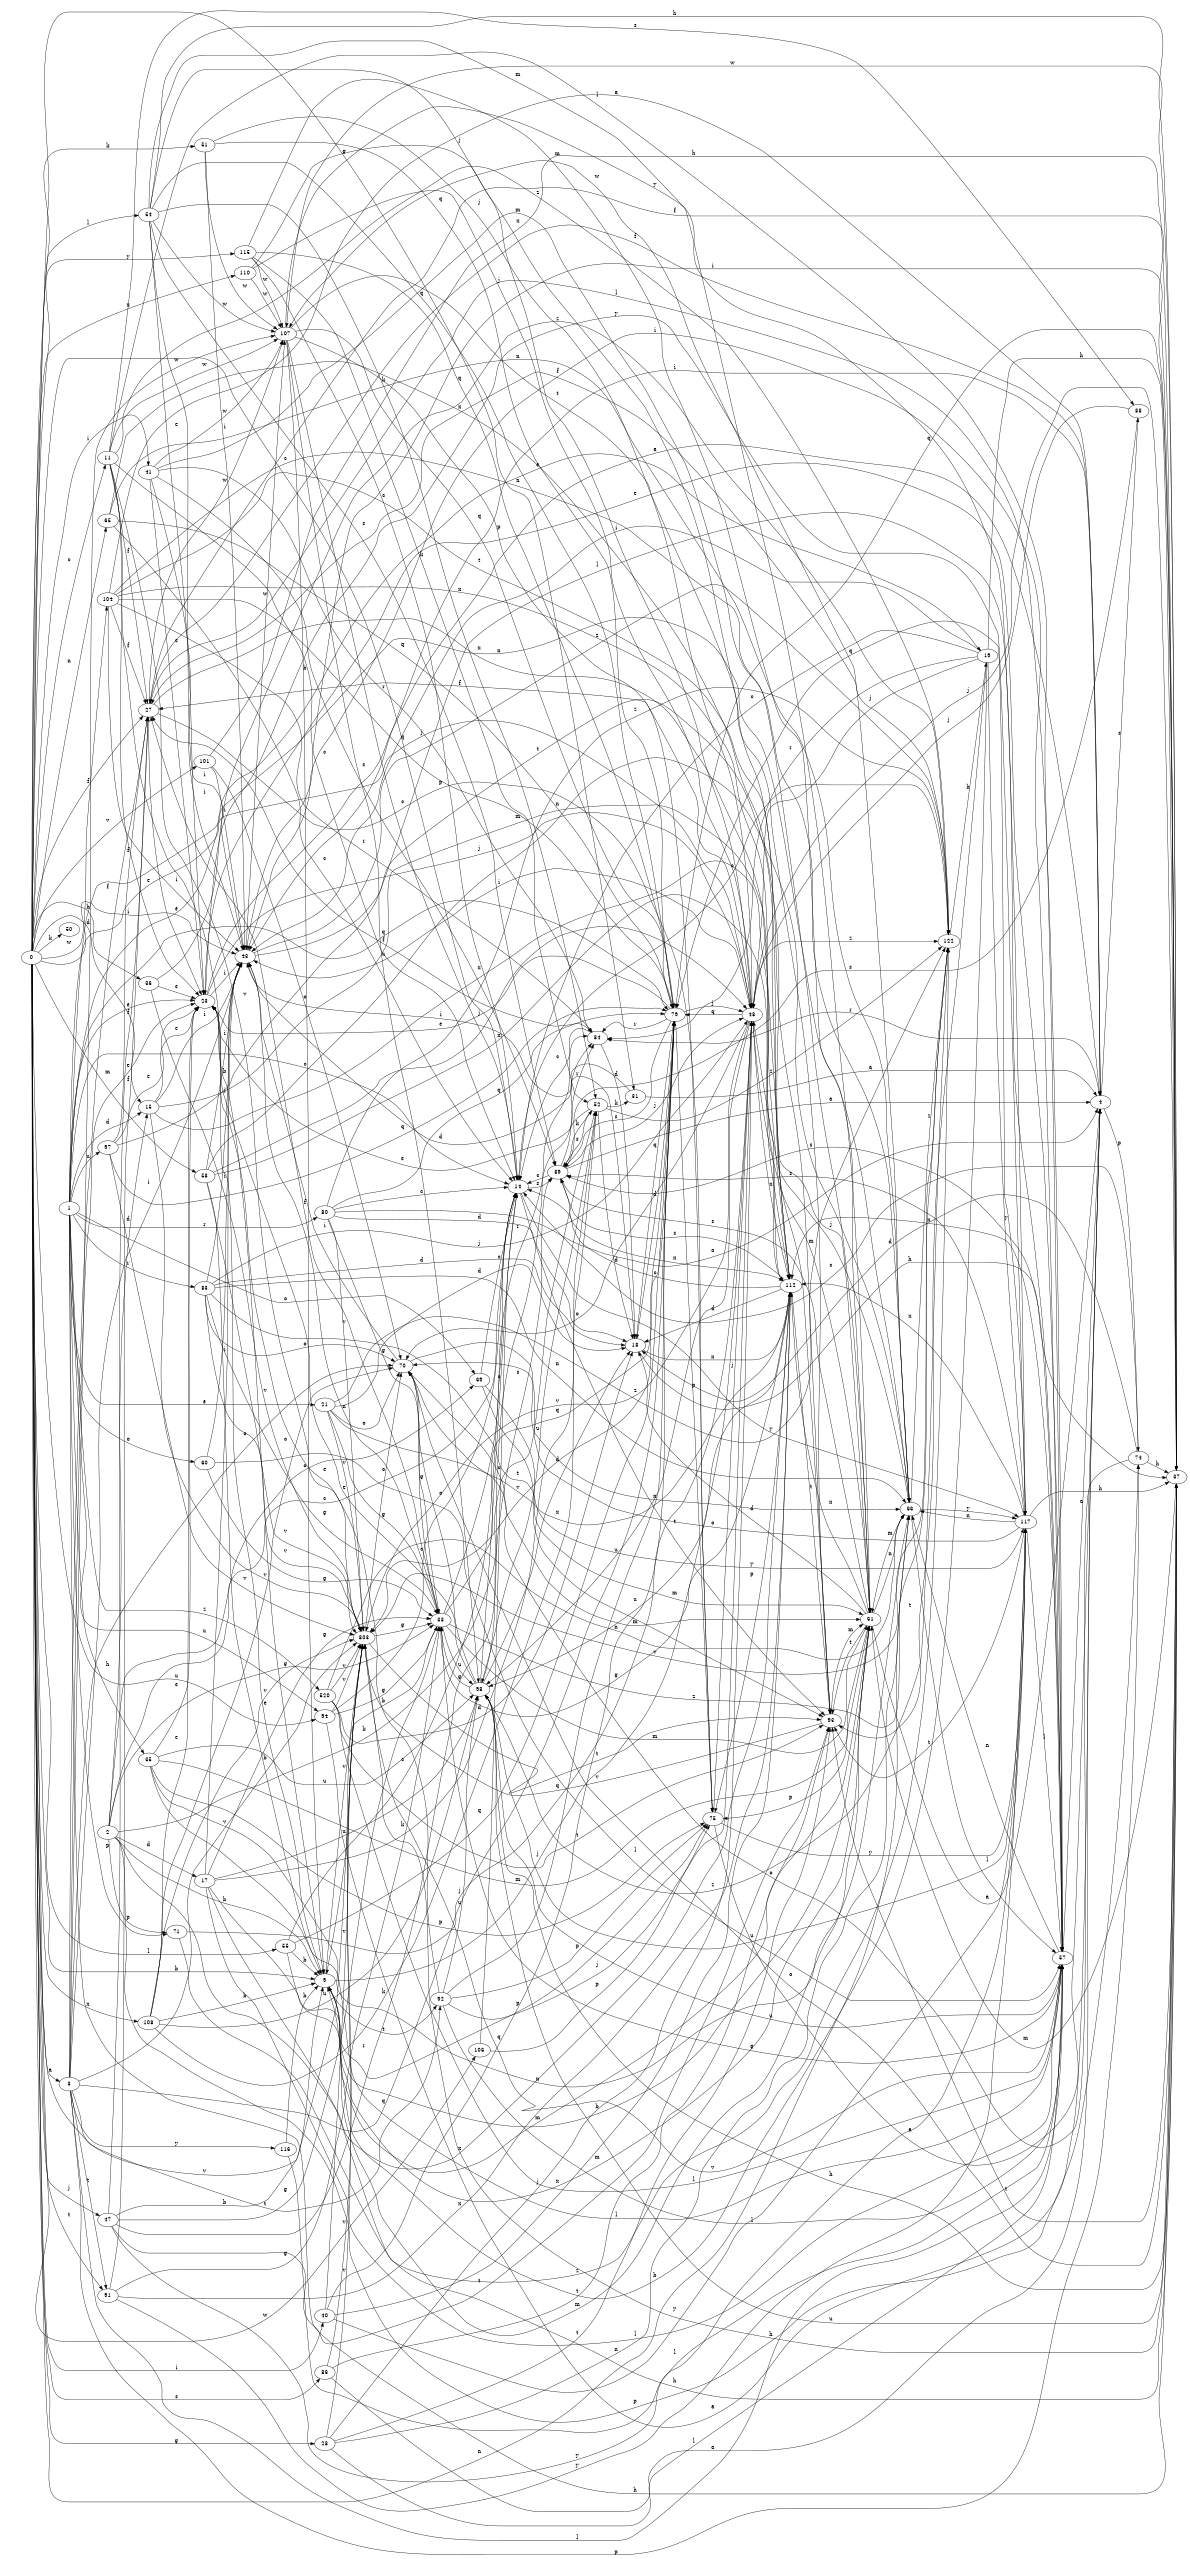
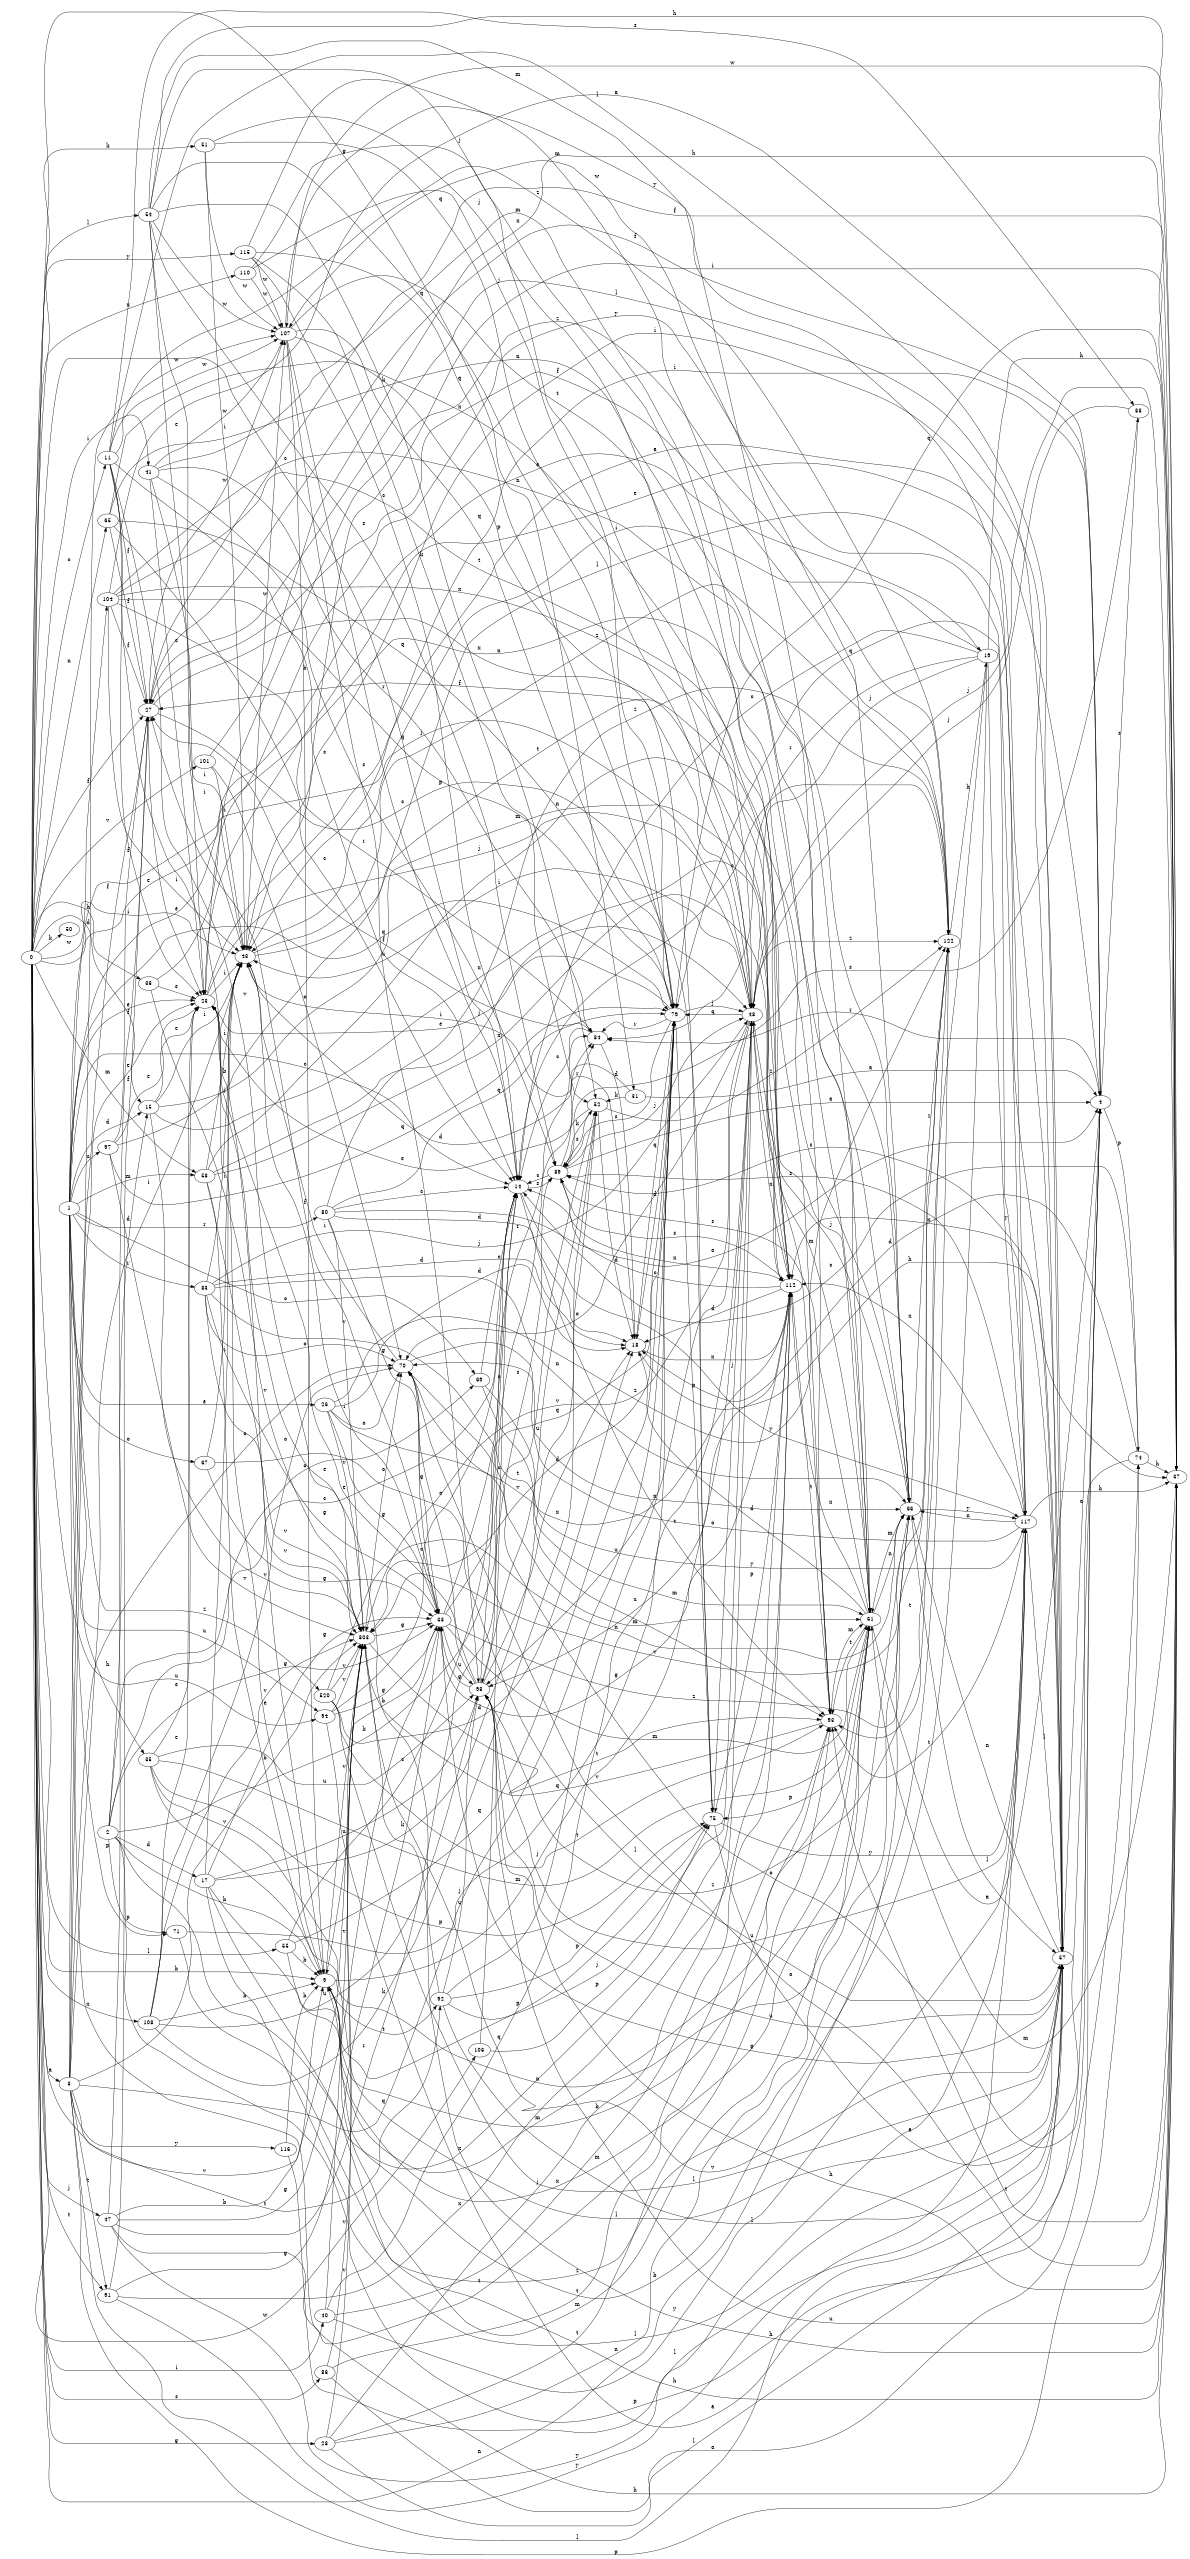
none -> (128, 614)
(616, 1106) -> (617, 1098)
none -> (131, 1179)
(325, 1405) -> (325, 1405)
(344, 1407) -> (344, 1407)
(205, 1463) -> (205, 1463)
